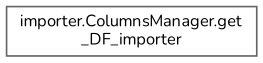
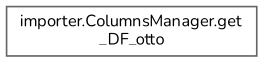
(132, 31) -> (132, 31)
